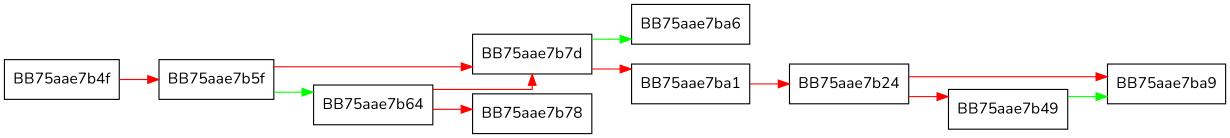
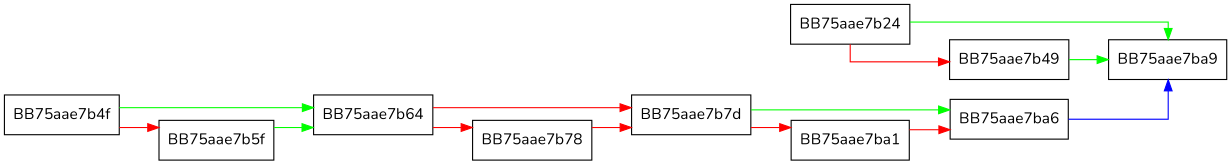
(368, 67) -> (606, 128)
(1002, 77) -> (1042, 22)
(764, 84) -> (924, 130)
none -> (211, 108)
none -> (1133, 119)
